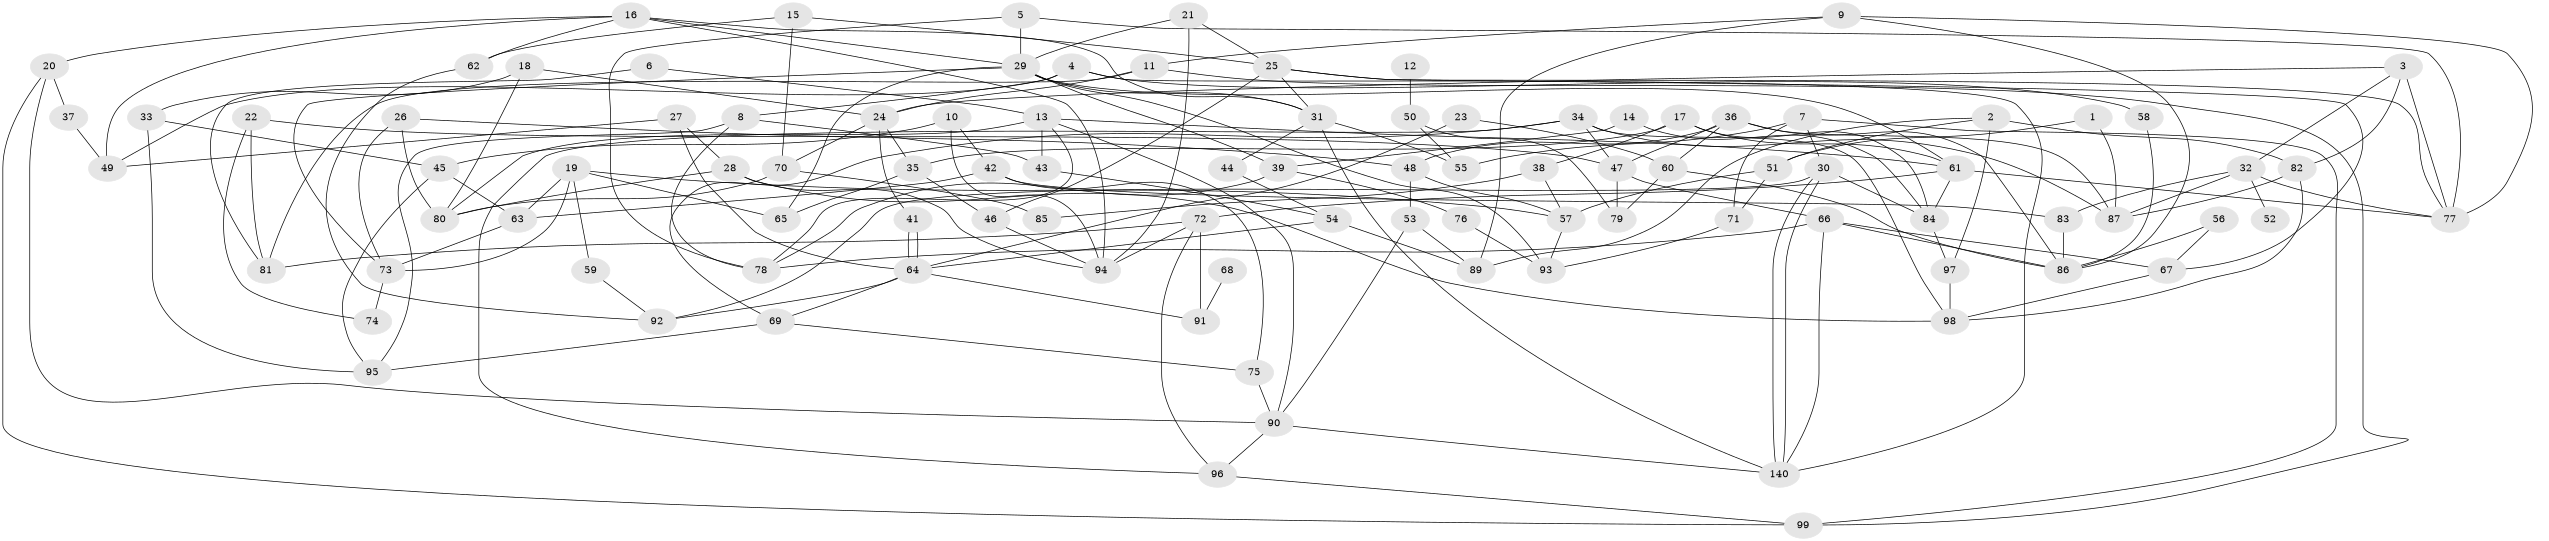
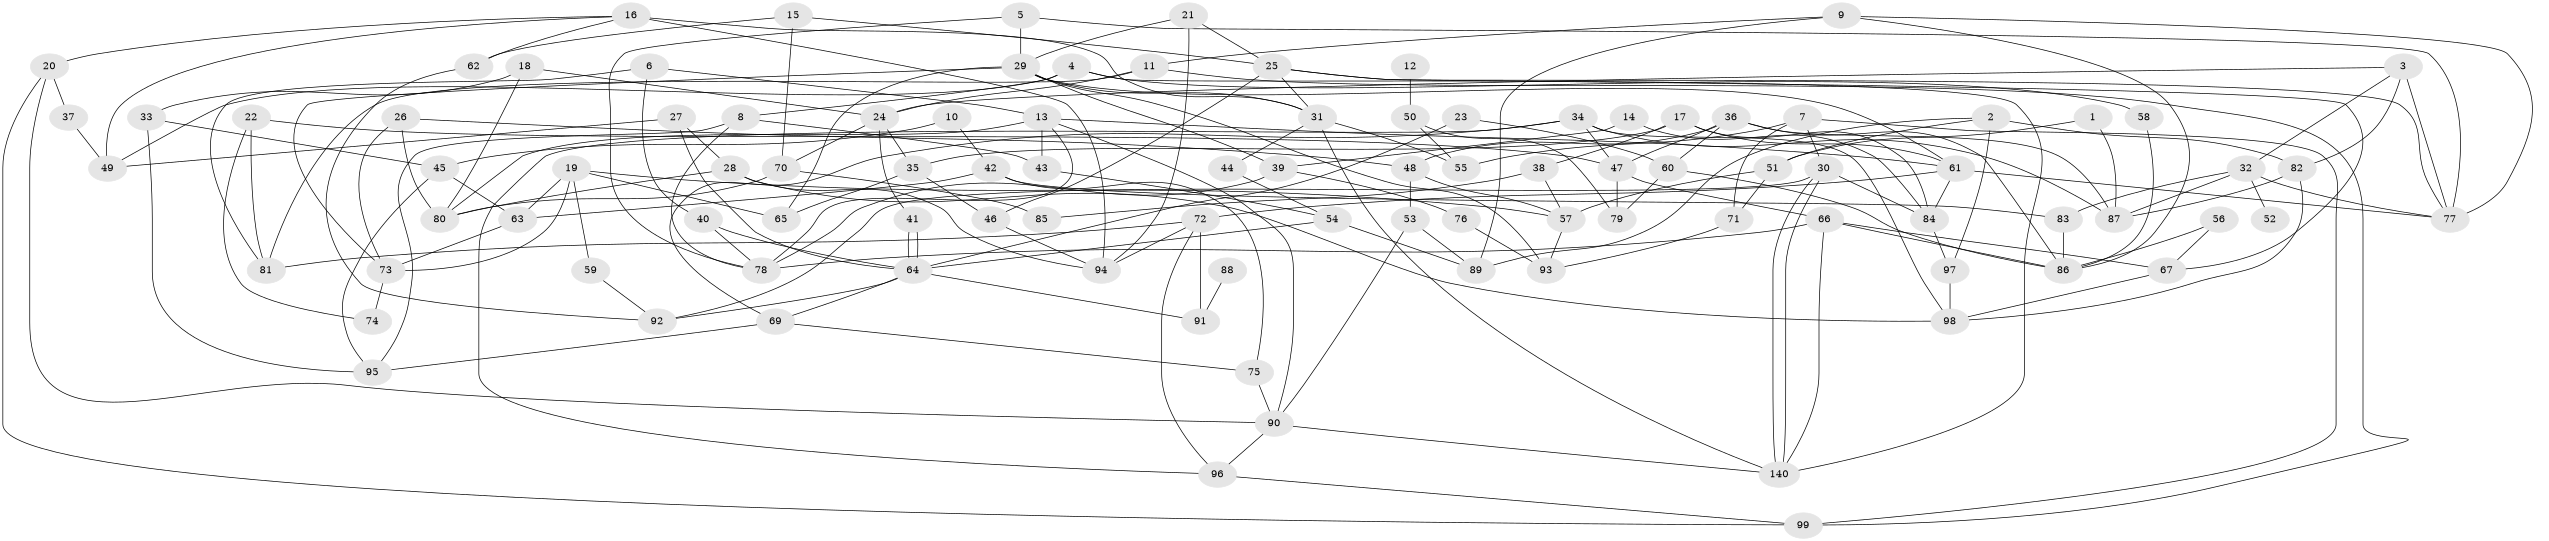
(826, 41) -> none
(1057, 201) -> none
none -> (703, 220)
(1228, 271) -> (1228, 271)
